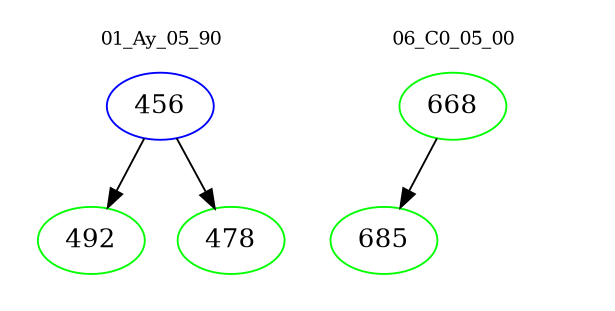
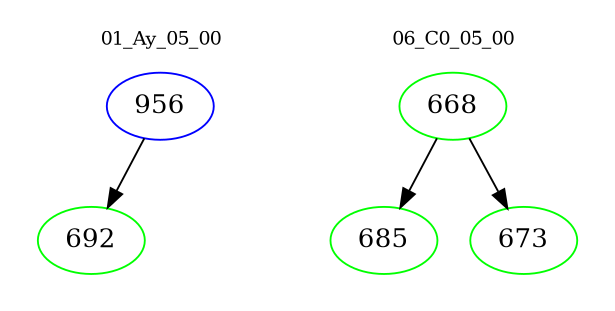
(161, 40) -> (161, 40)
(160, 106) -> (160, 106)
(91, 240) -> (91, 240)
(231, 240) -> none
none -> (524, 240)
